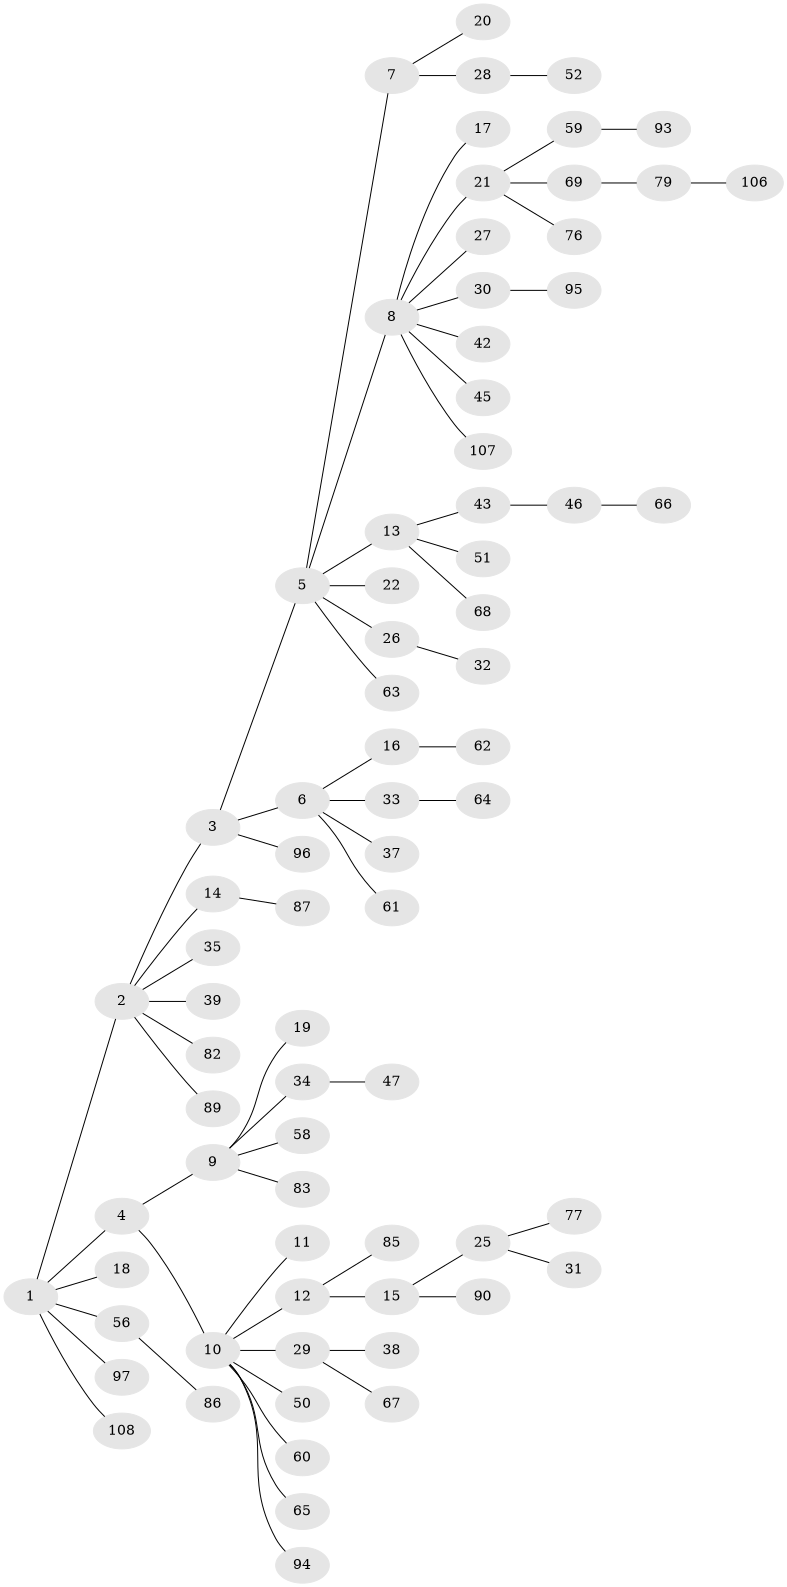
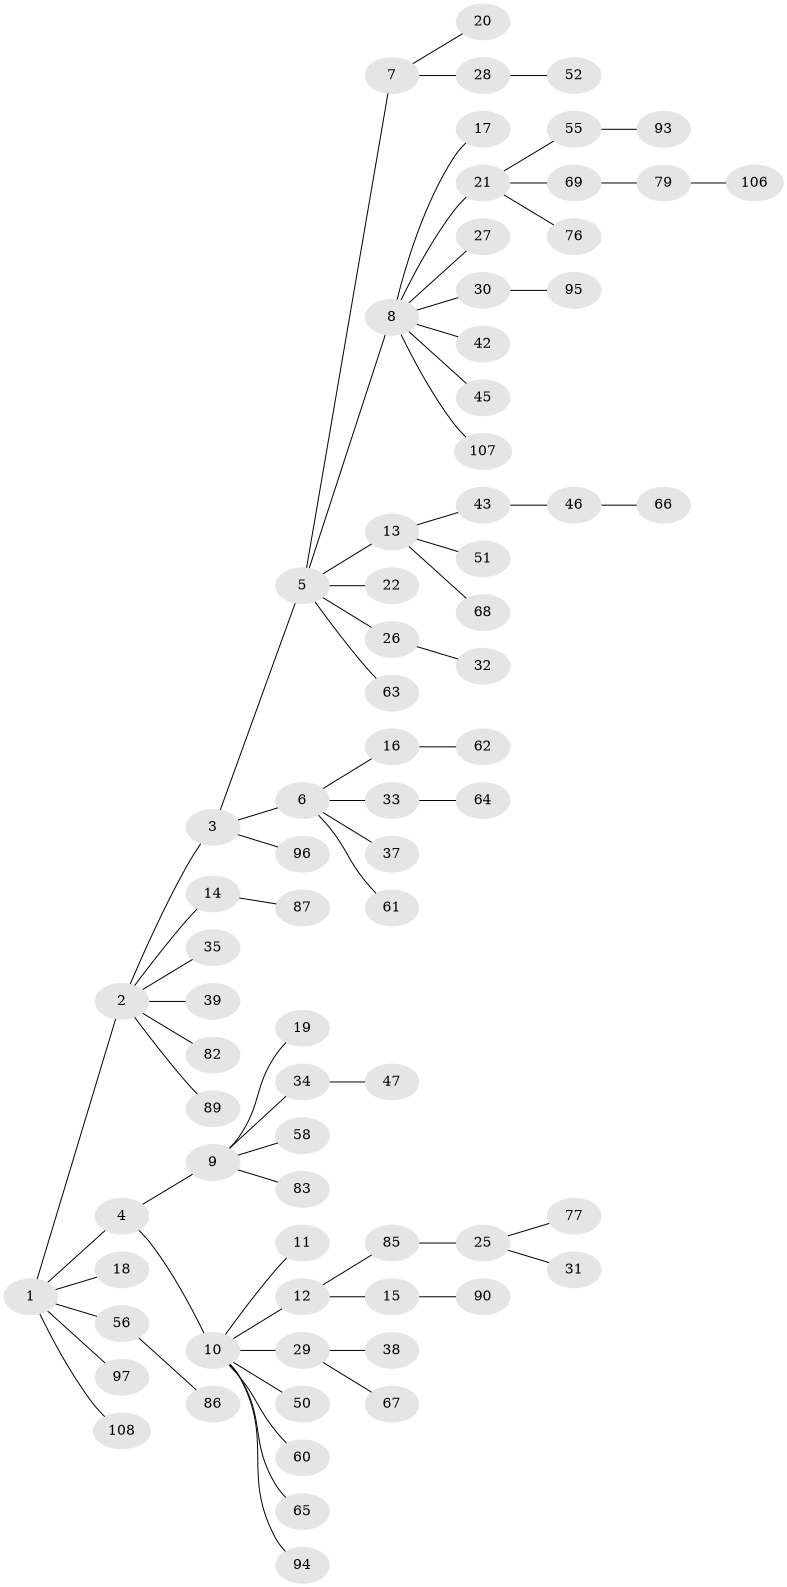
(574, 129) -> (574, 129)
(438, 1270) -> (438, 1243)
